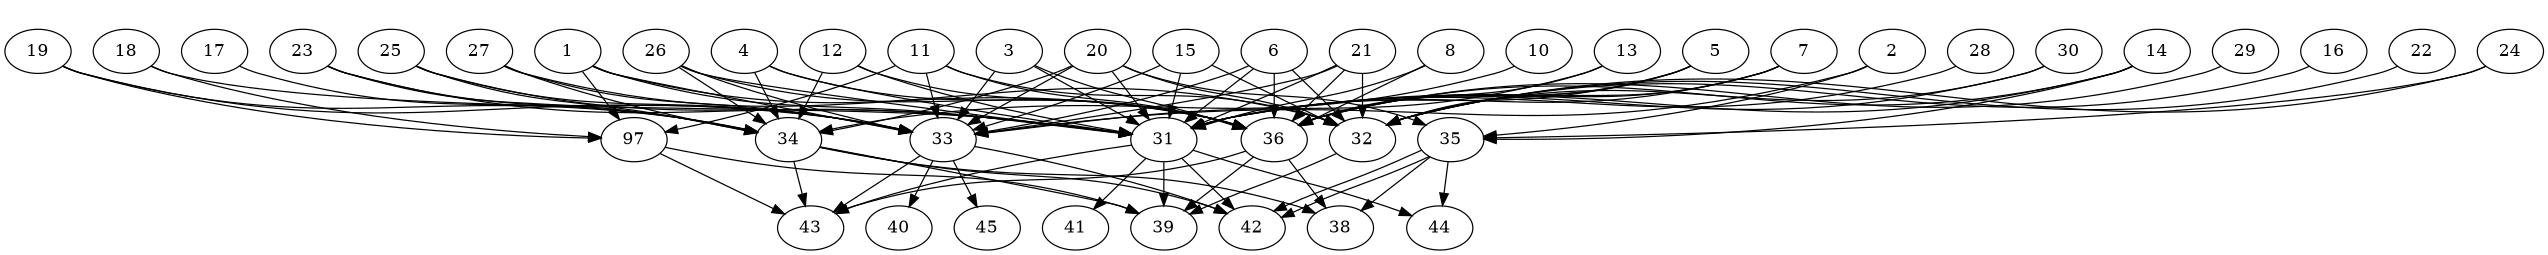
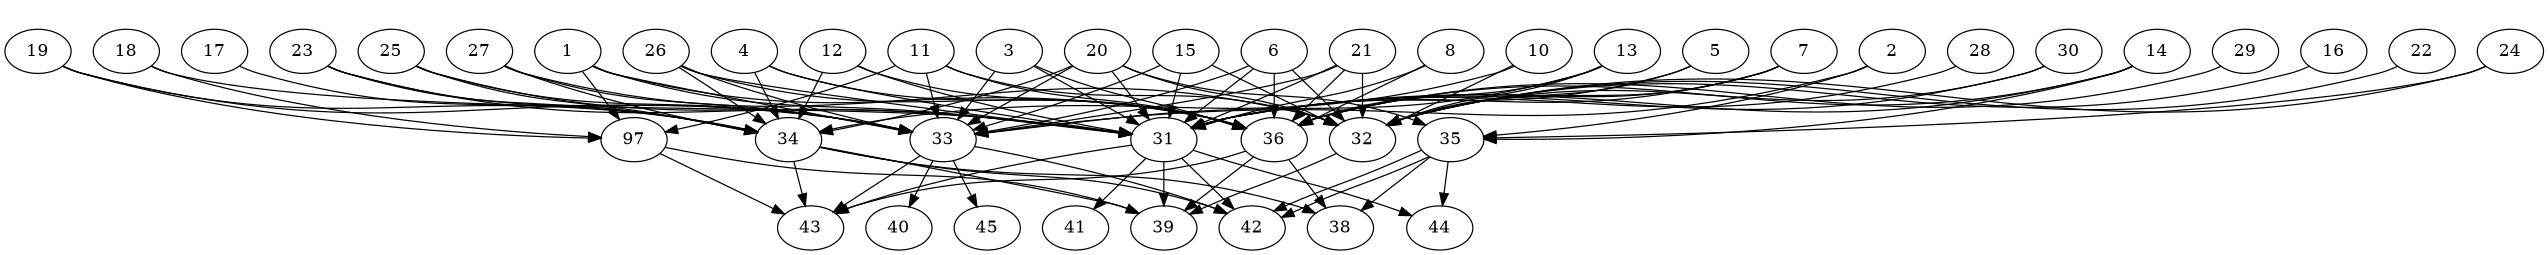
none -> (1457, 93)
none -> (1501, 94)
(1501, 95) -> none
